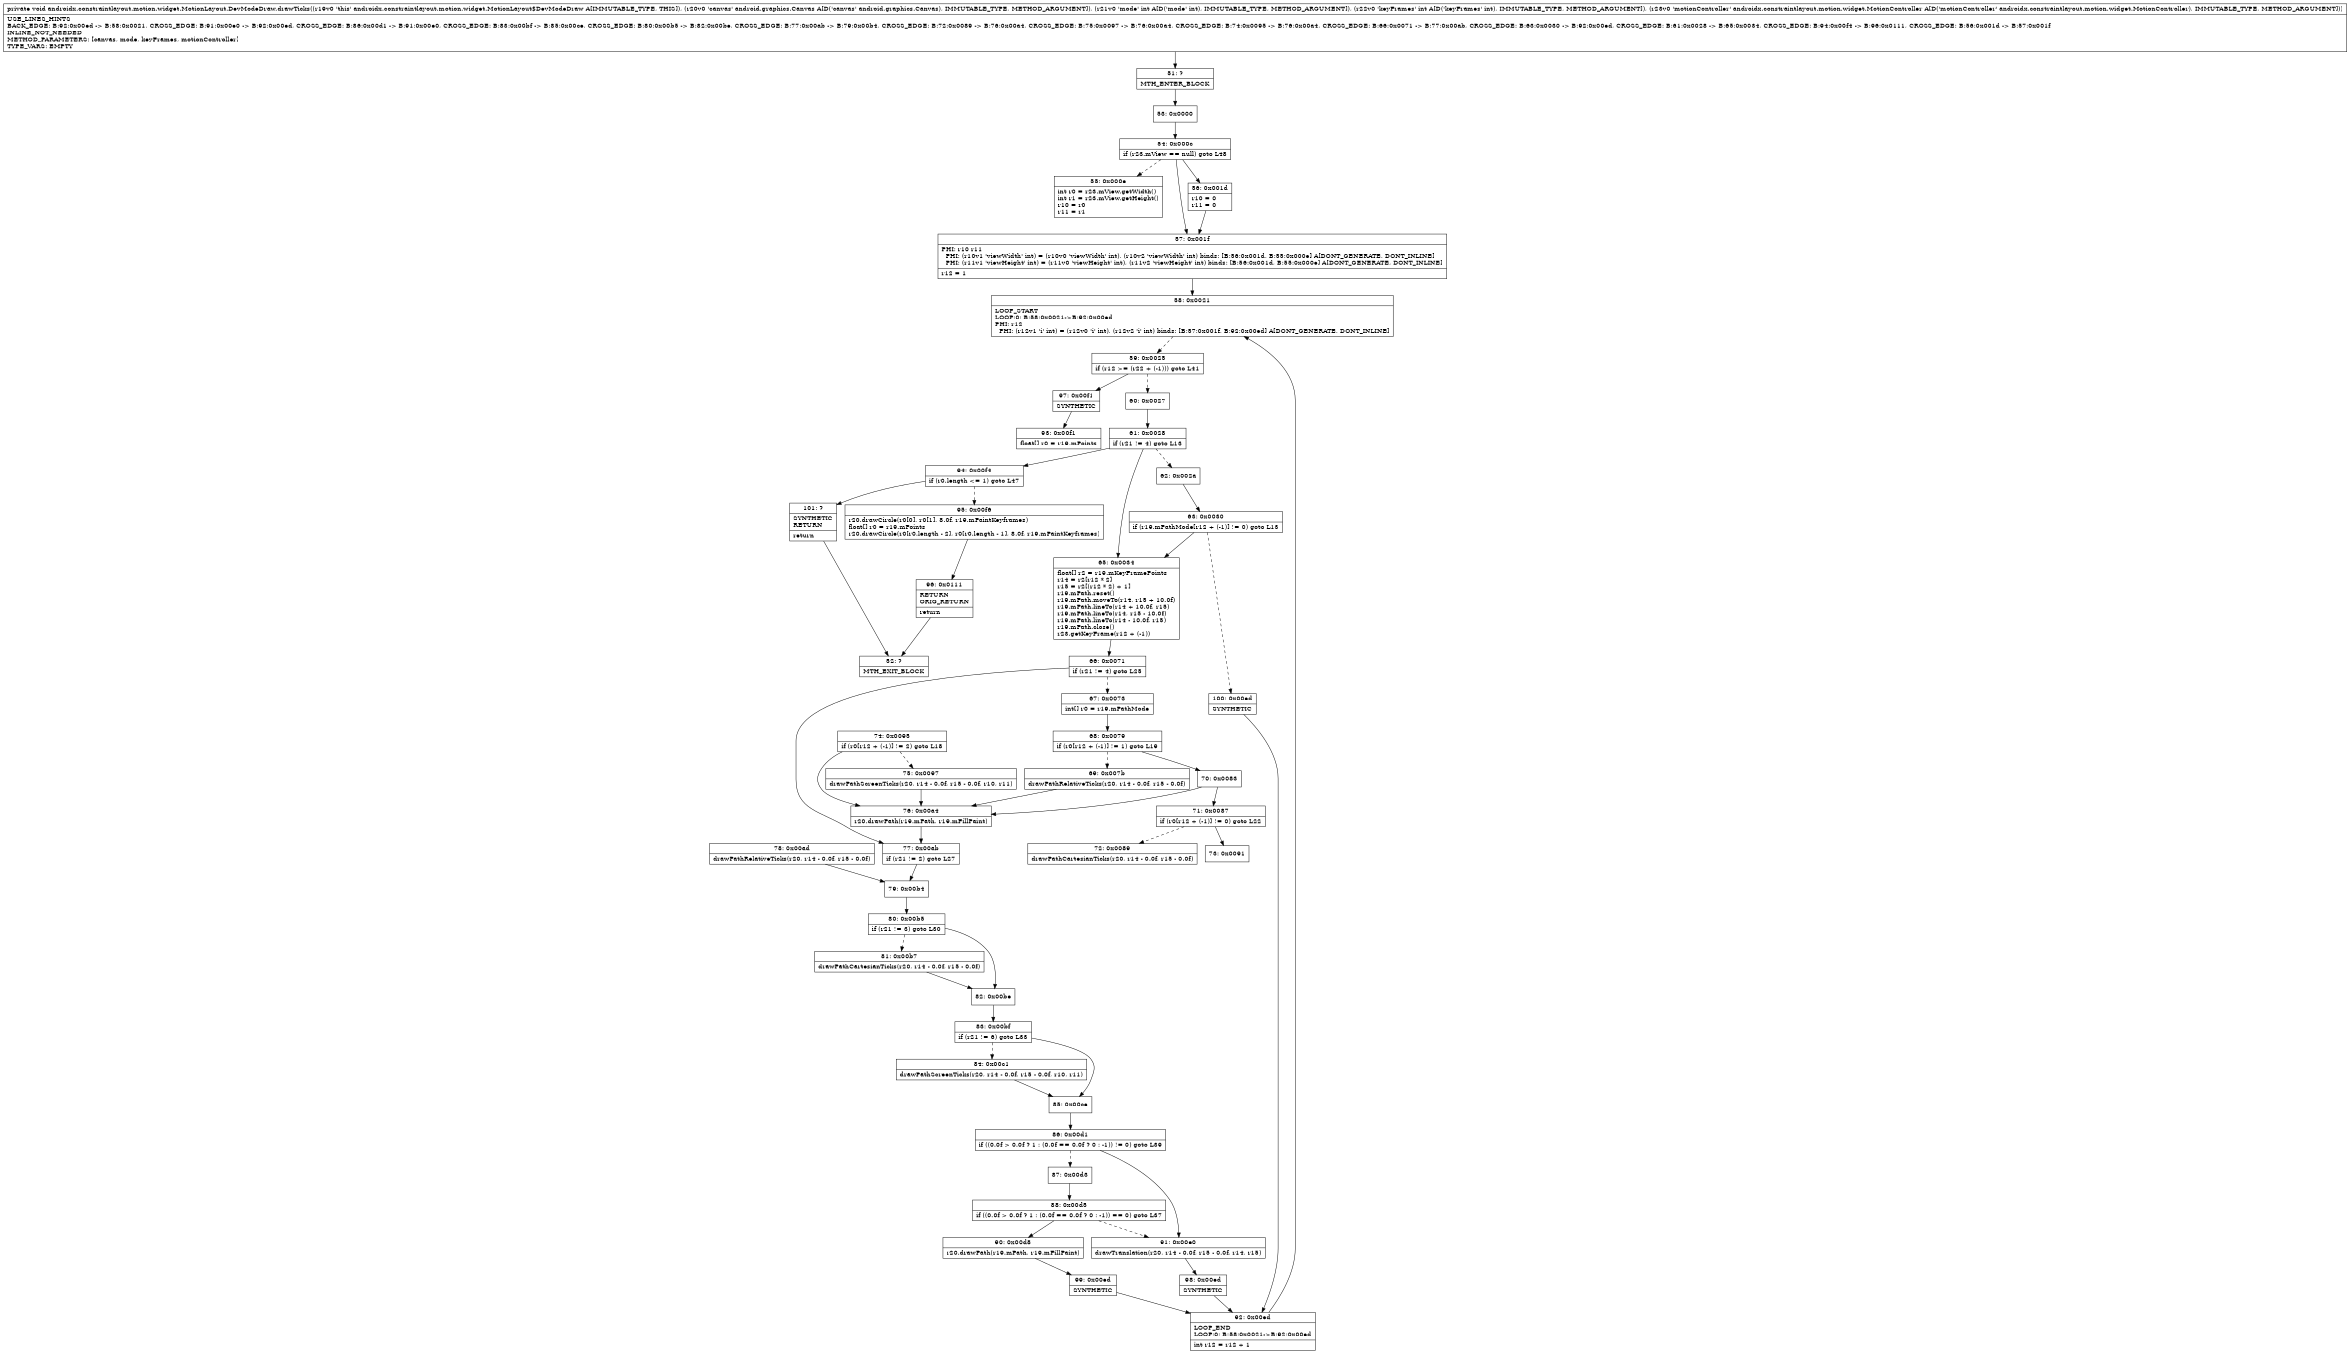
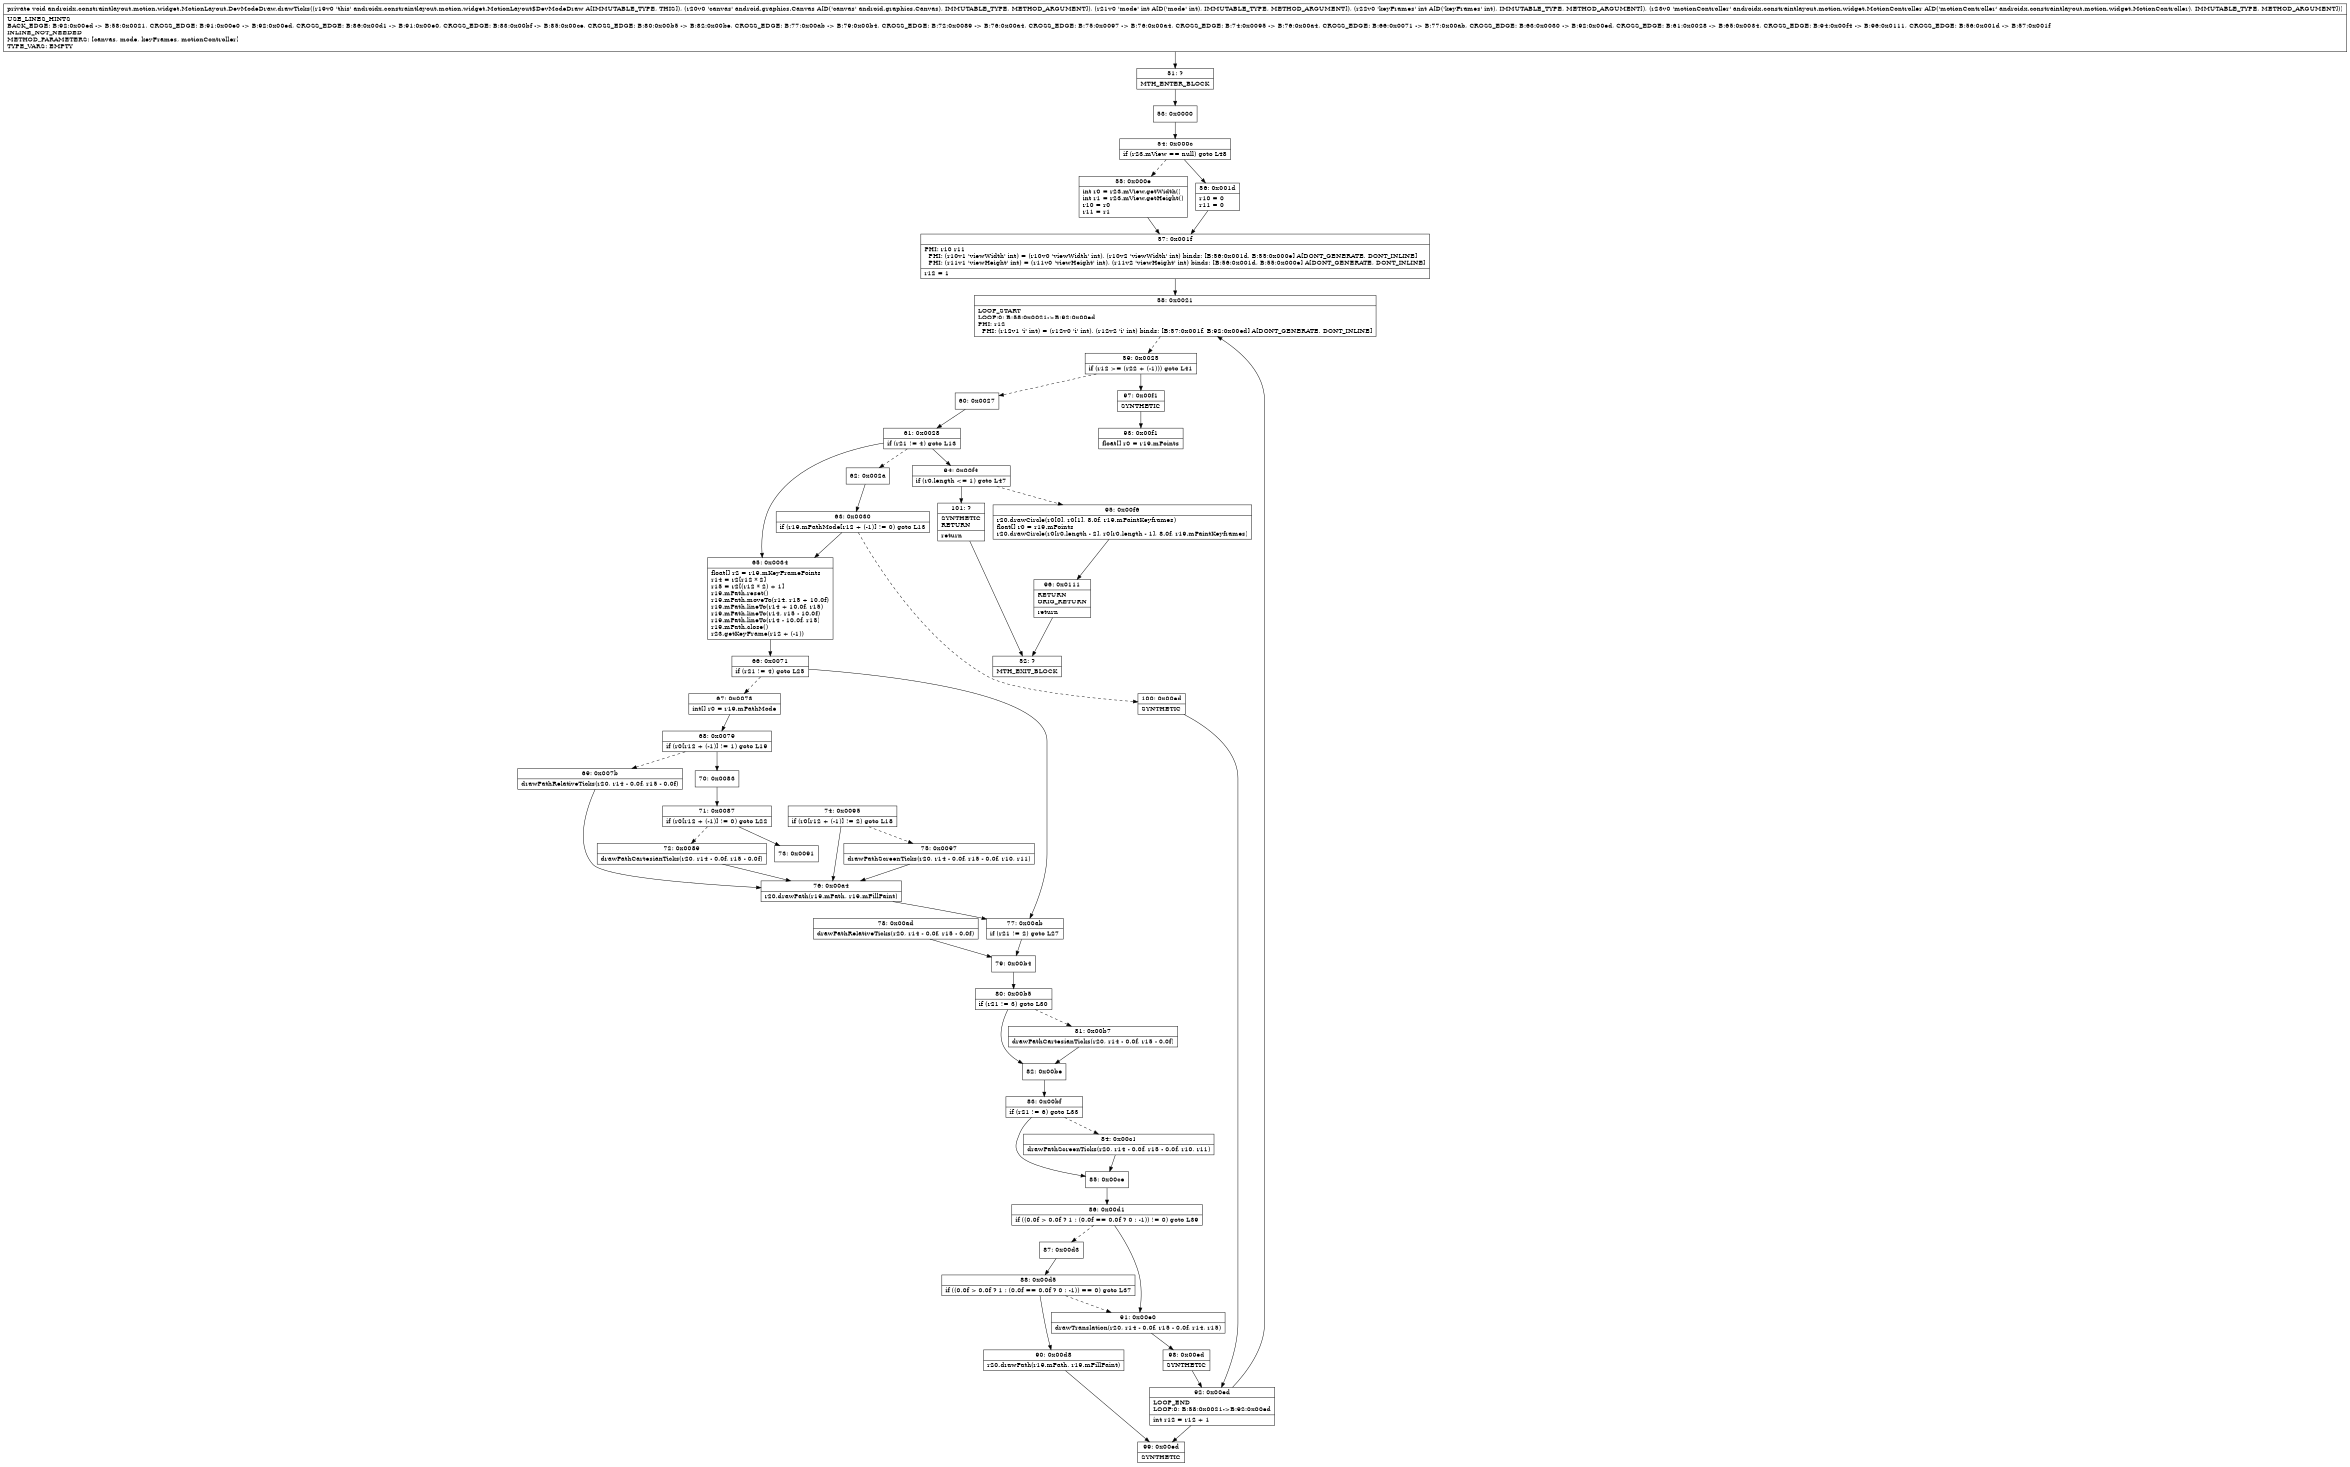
(1180, 195) -> (1152, 224)
(1099, 806) -> (754, 872)
(1151, 1302) -> (1184, 1432)
